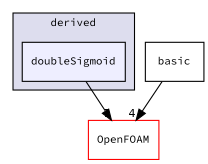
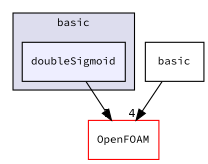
(74, 23) -> (74, 23)
